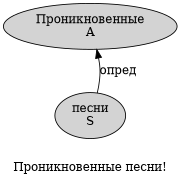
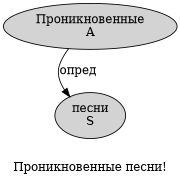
(100, 76) -> (59, 69)
